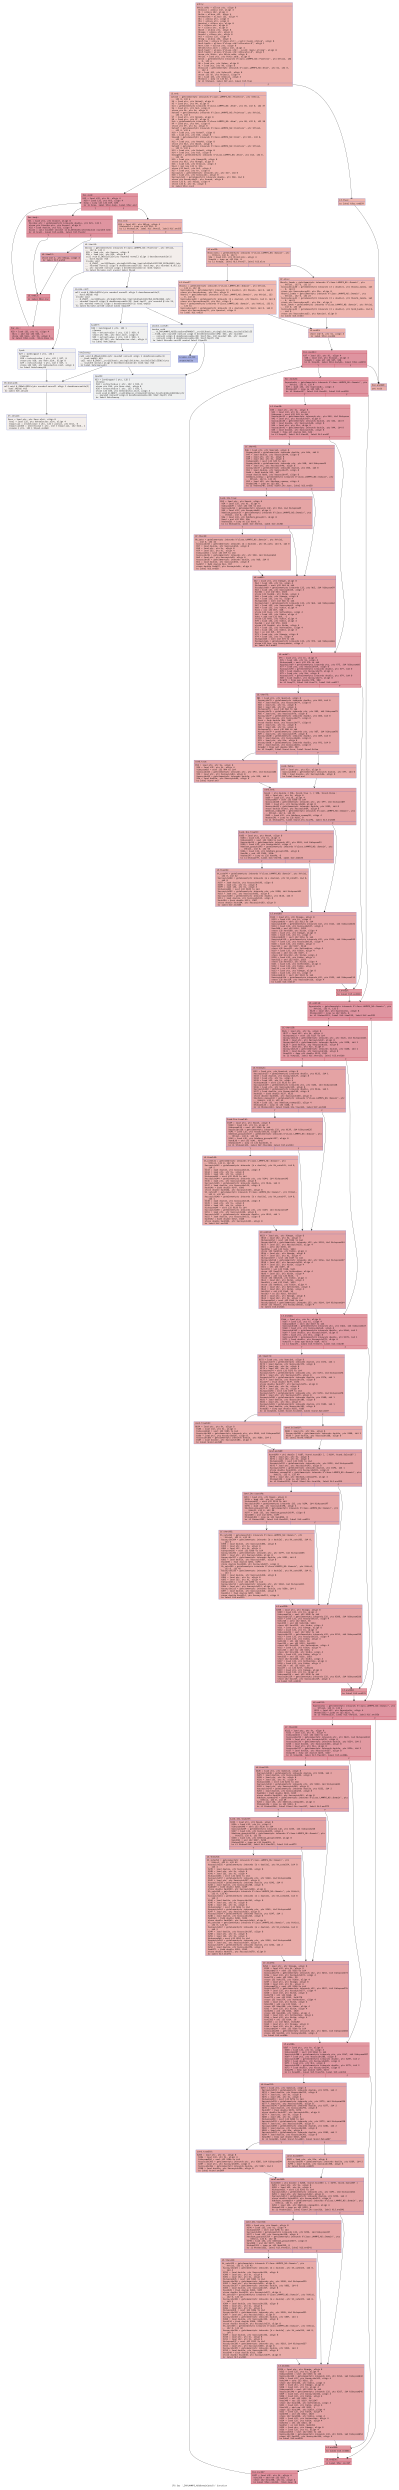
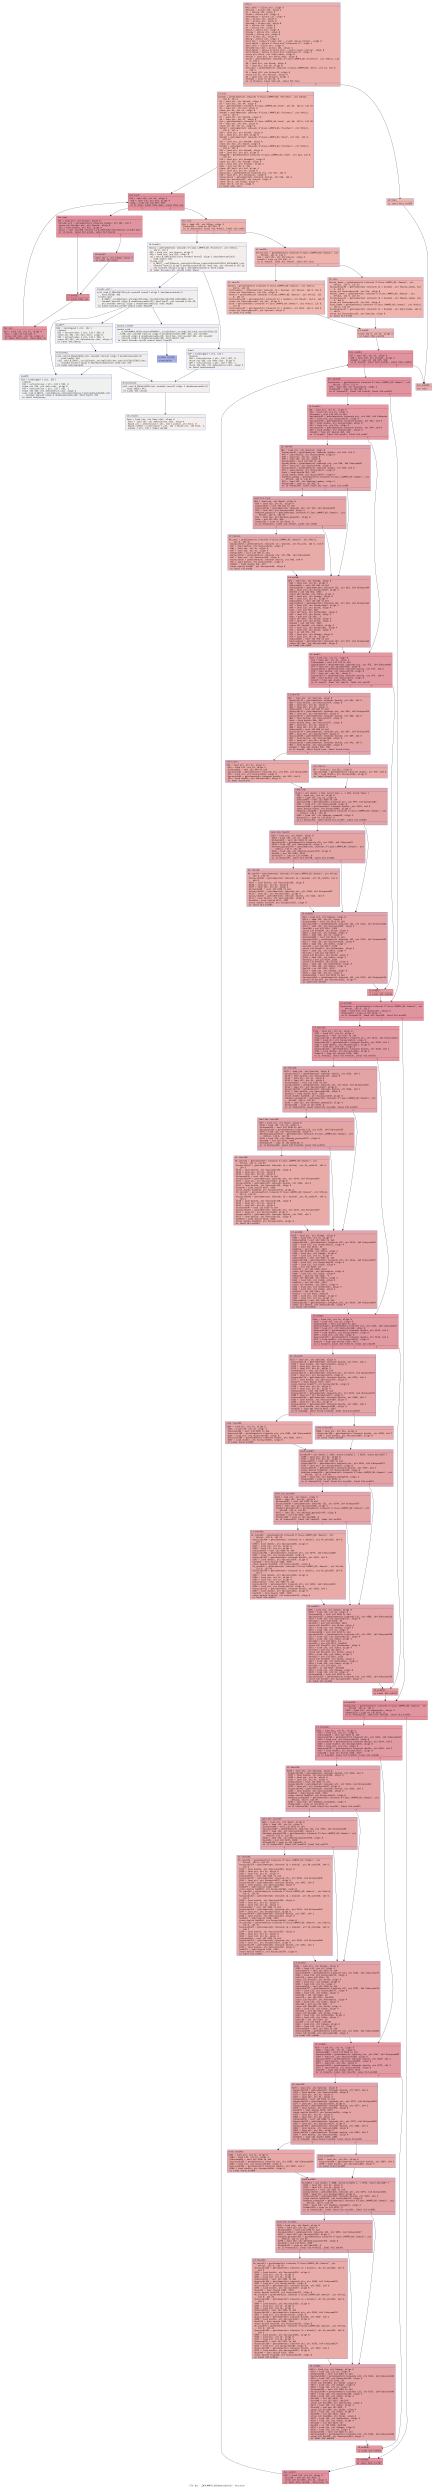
(203, 363) -> (63, 320)
